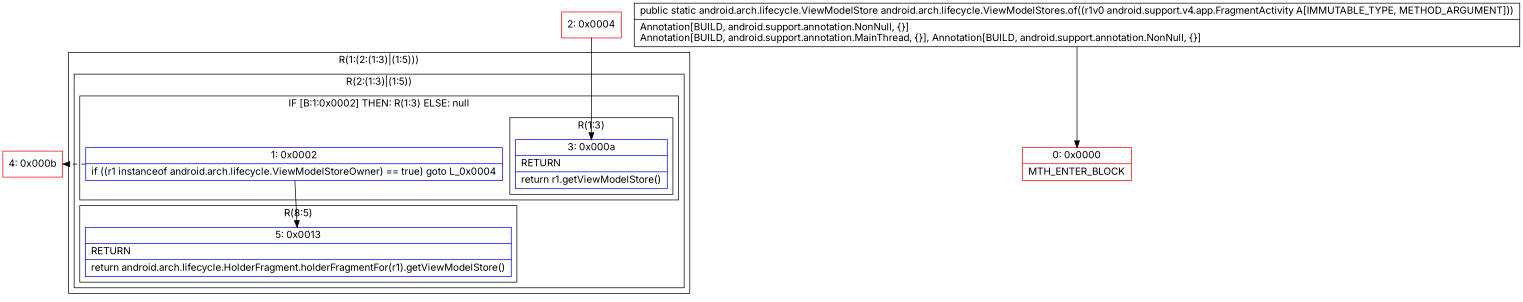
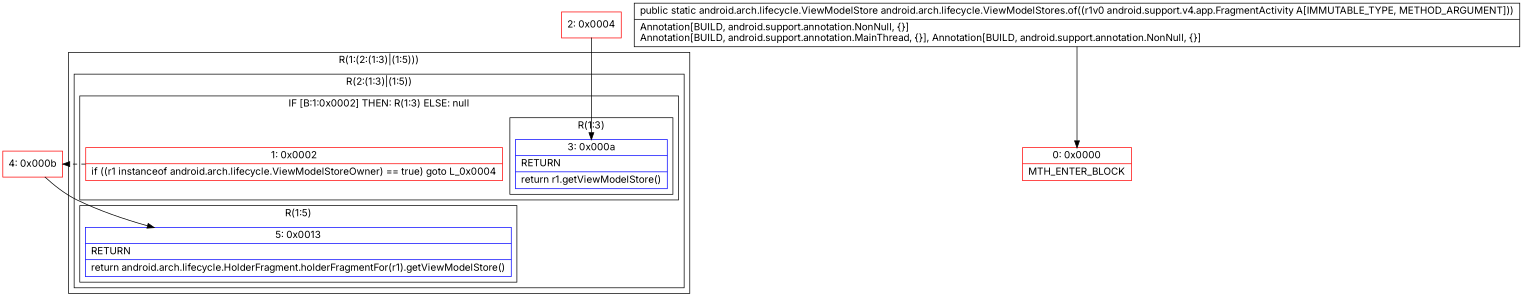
(294, 164) -> (294, 164)
(296, 195) -> (101, 210)
(298, 214) -> (298, 214)
